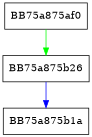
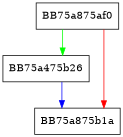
none -> (104, 65)
(46, 69) -> (46, 69)
